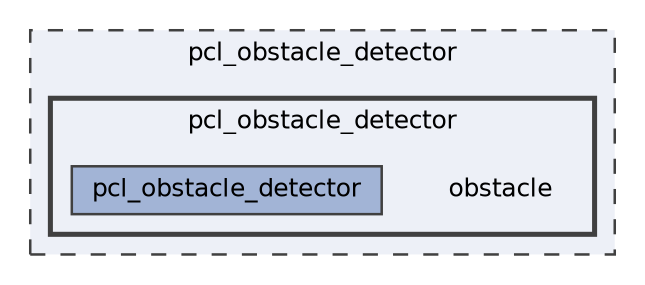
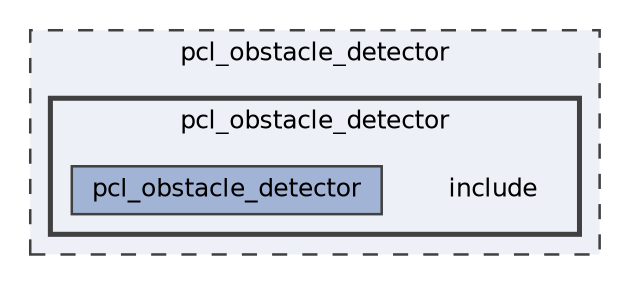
(501, 190) -> (494, 190)
